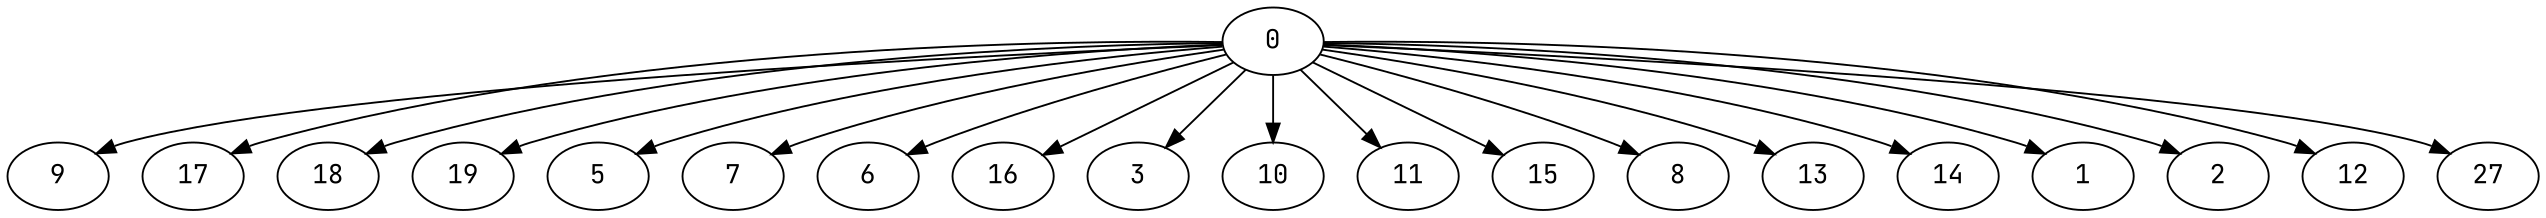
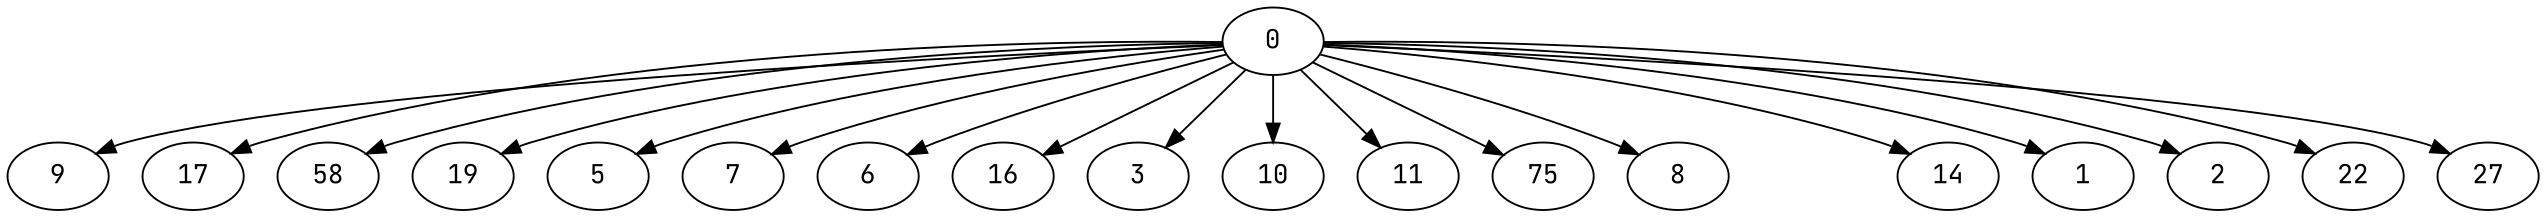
(328, 176) -> (328, 176)
(1543, 176) -> (1543, 176)
(1813, 176) -> none
(2353, 176) -> (2353, 176)
